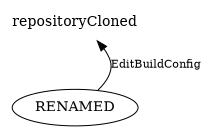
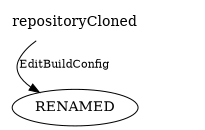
(110, 71) -> (18, 63)
